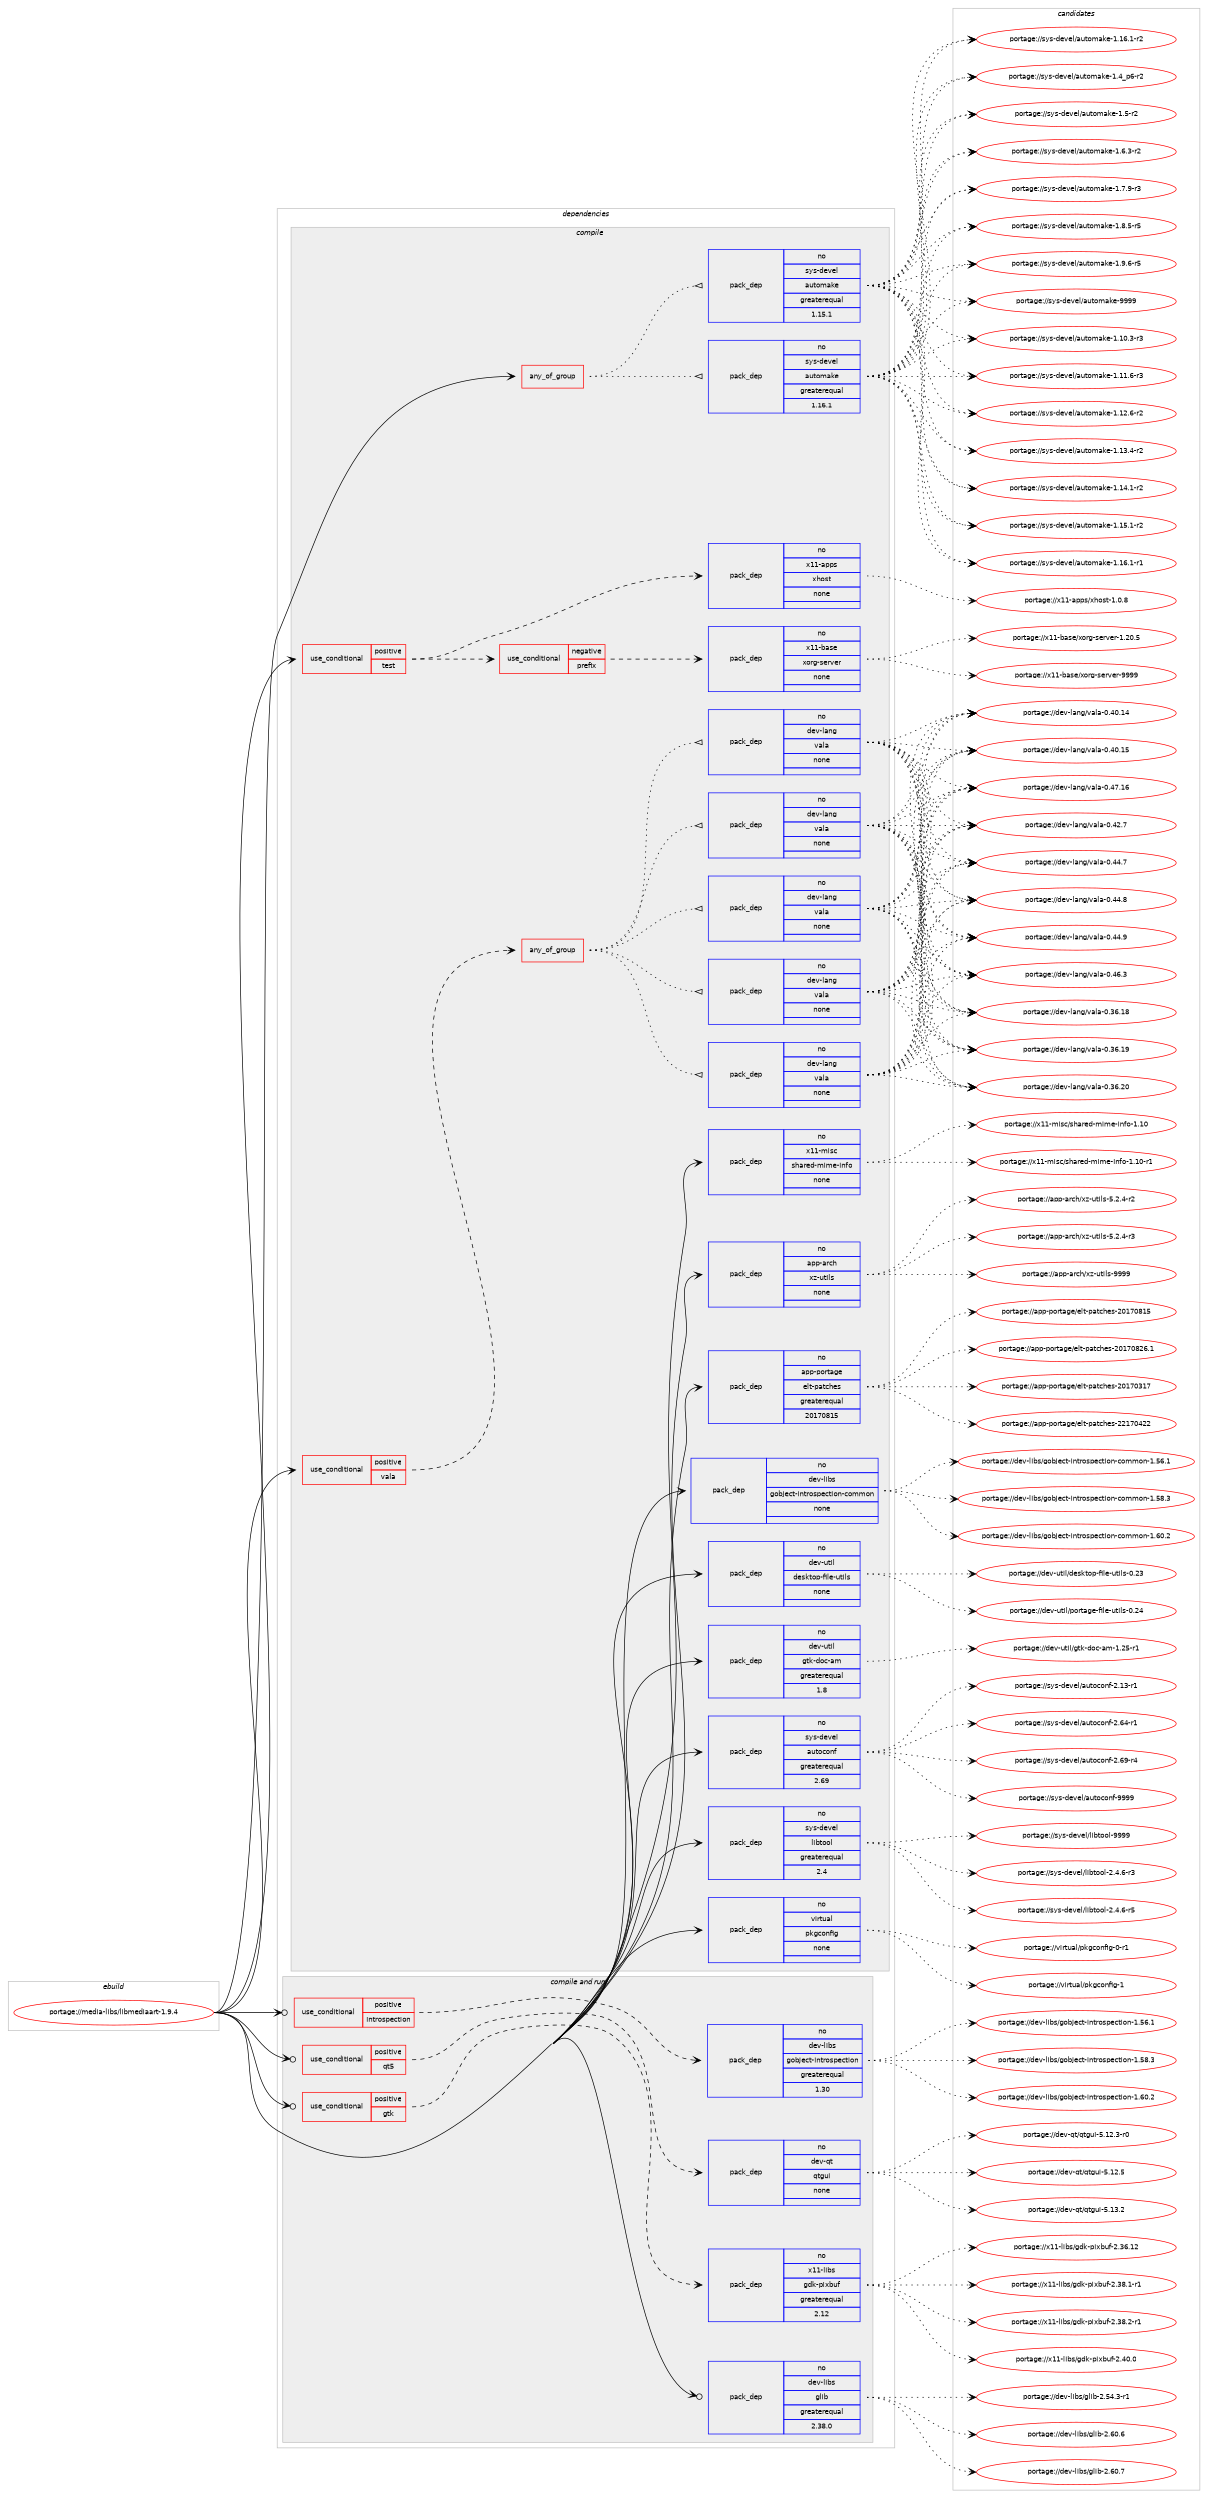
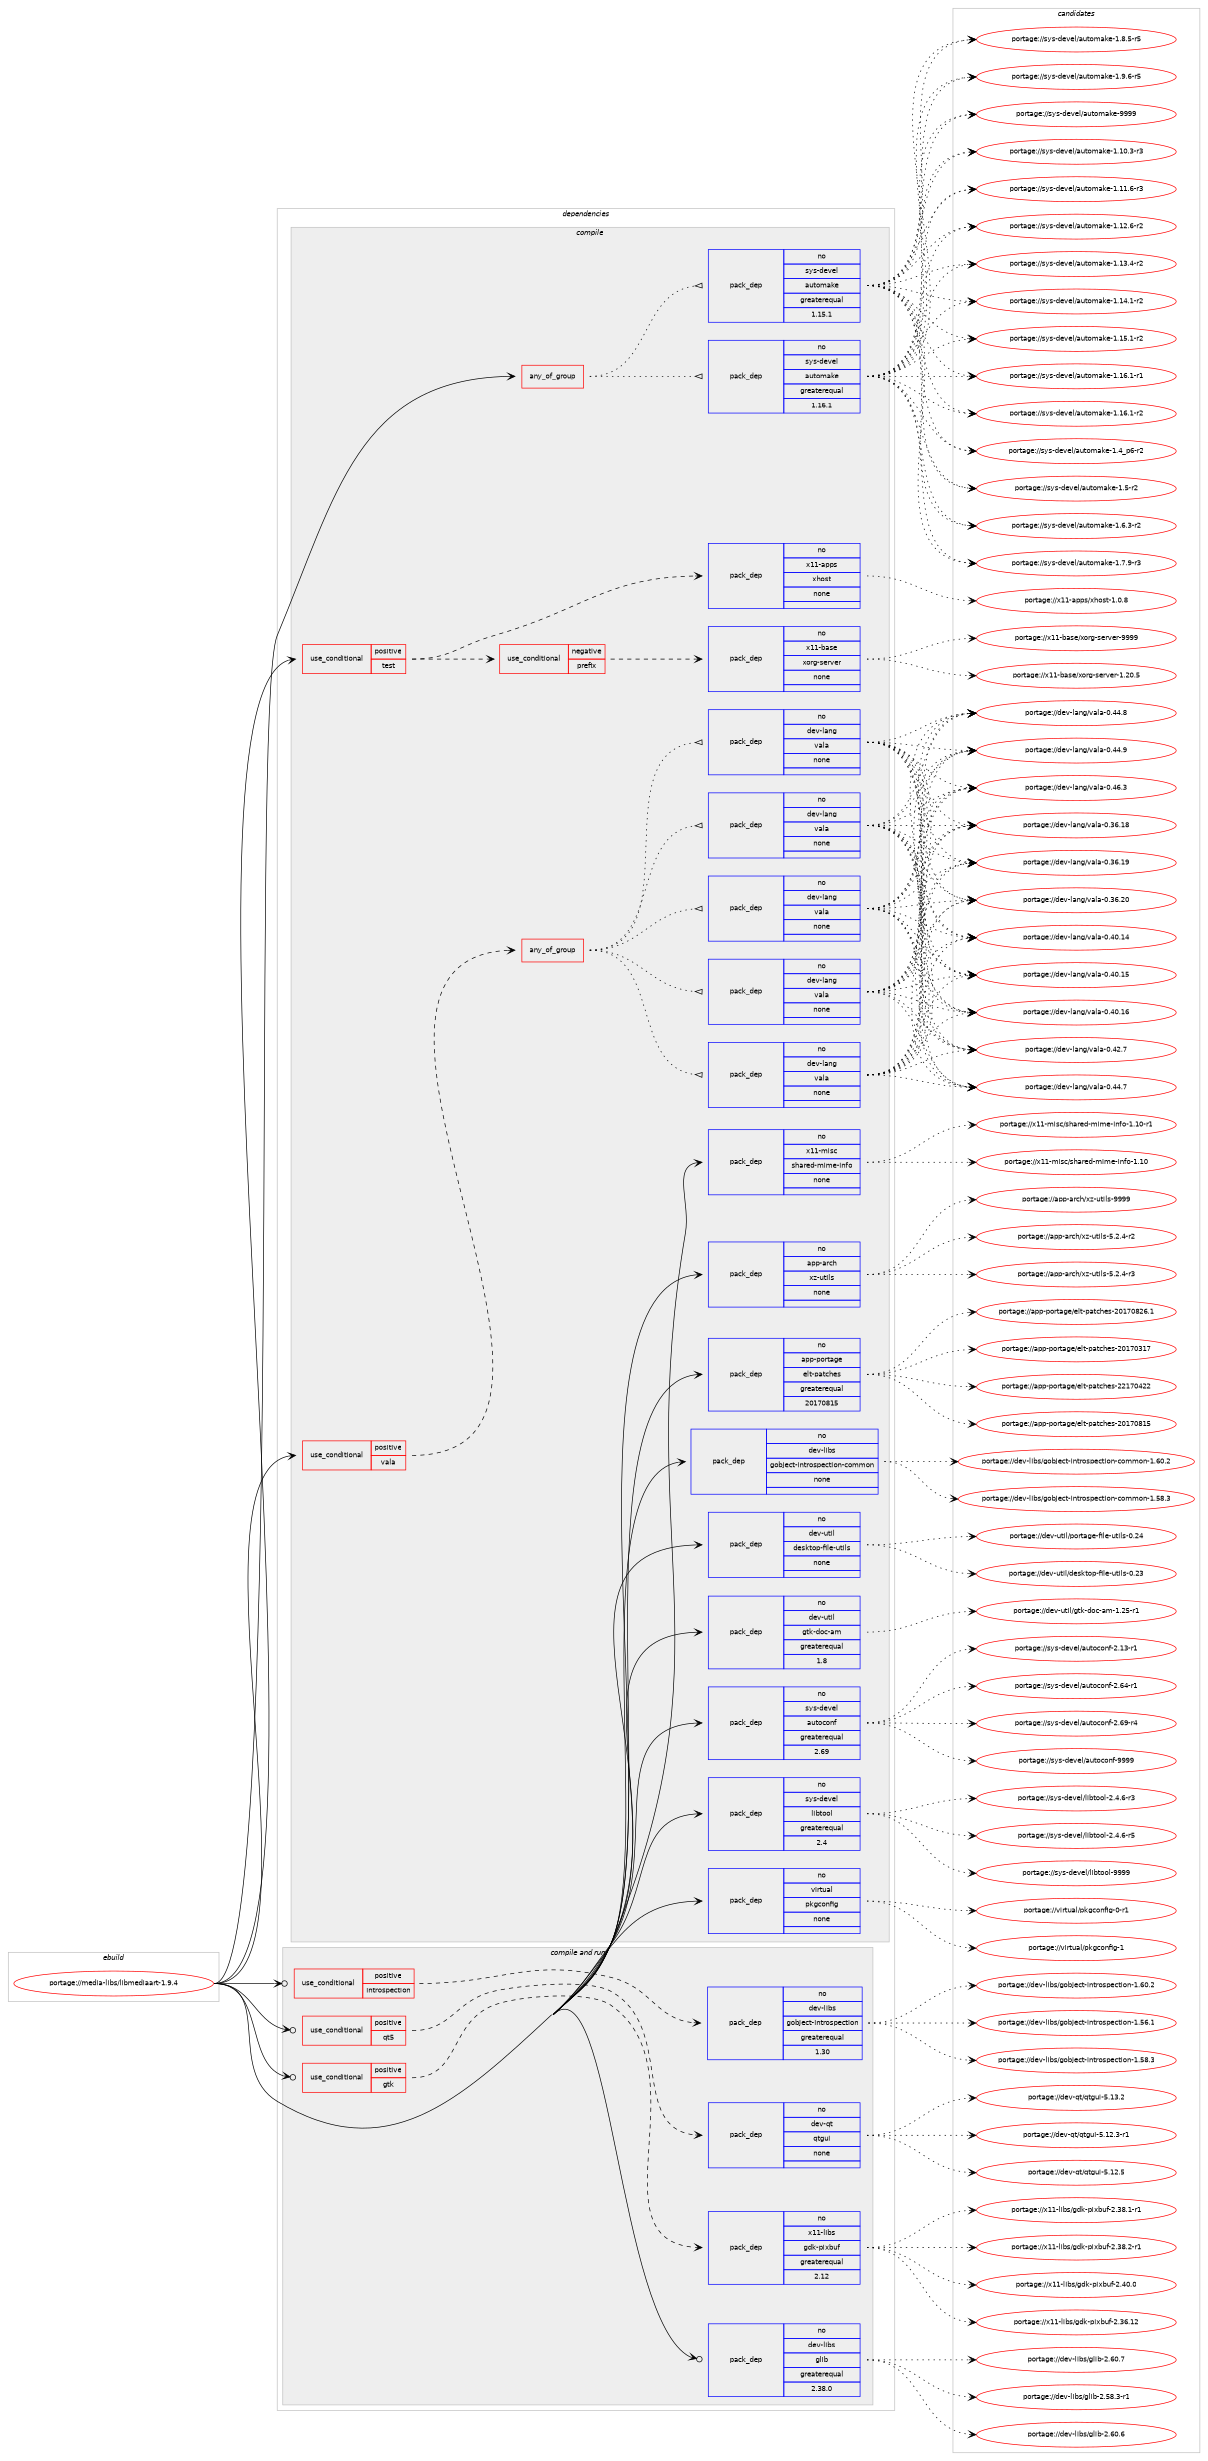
(1076, 788) -> (1076, 1013)
(1076, 1462) -> none
(1076, 2135) -> (1076, 2135)
(1076, 2397) -> (1076, 2397)
